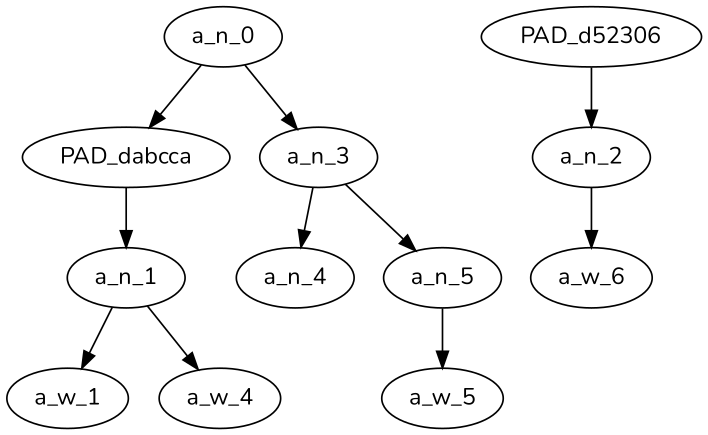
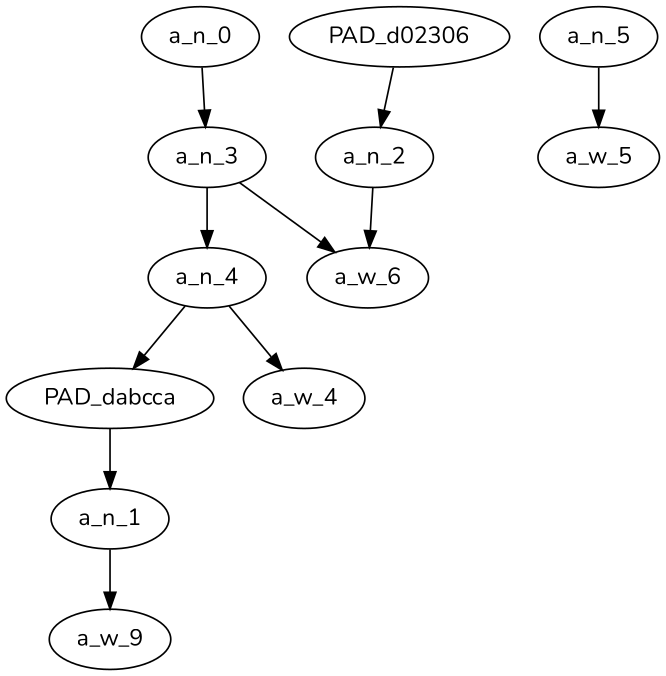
(591, 37) -> (400, 37)
(181, 90) -> (165, 331)
(374, 212) -> (280, 212)
(167, 331) -> (250, 331)
(68, 398) -> (110, 639)
